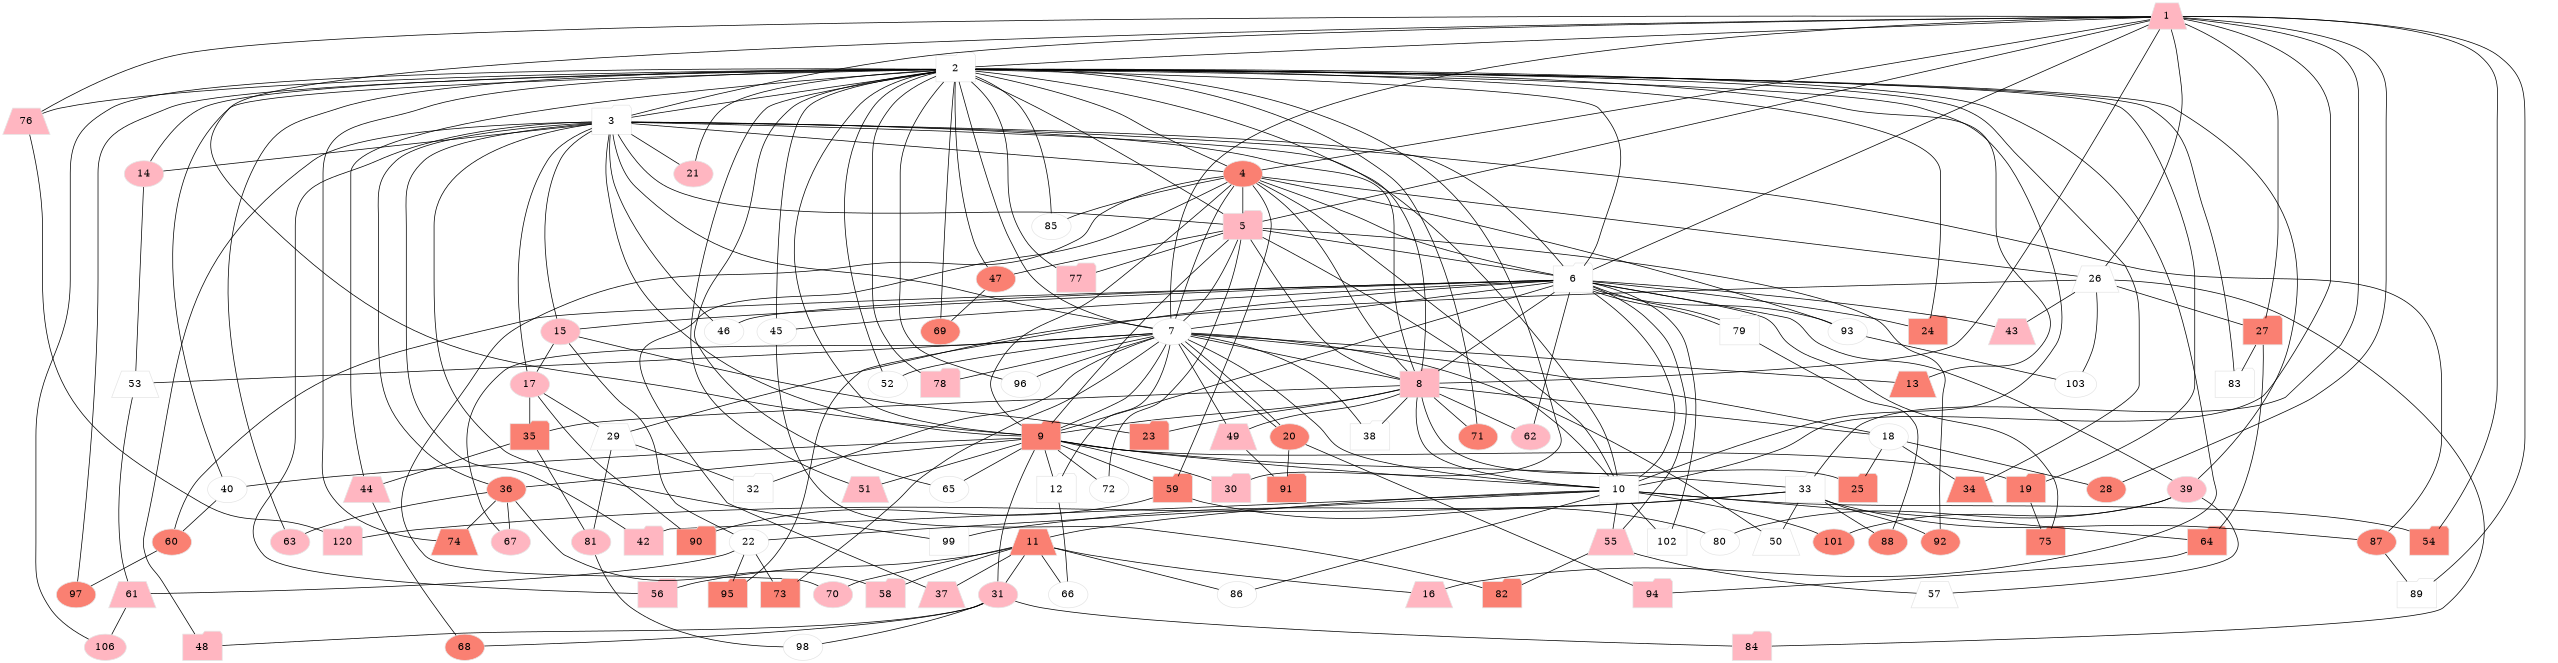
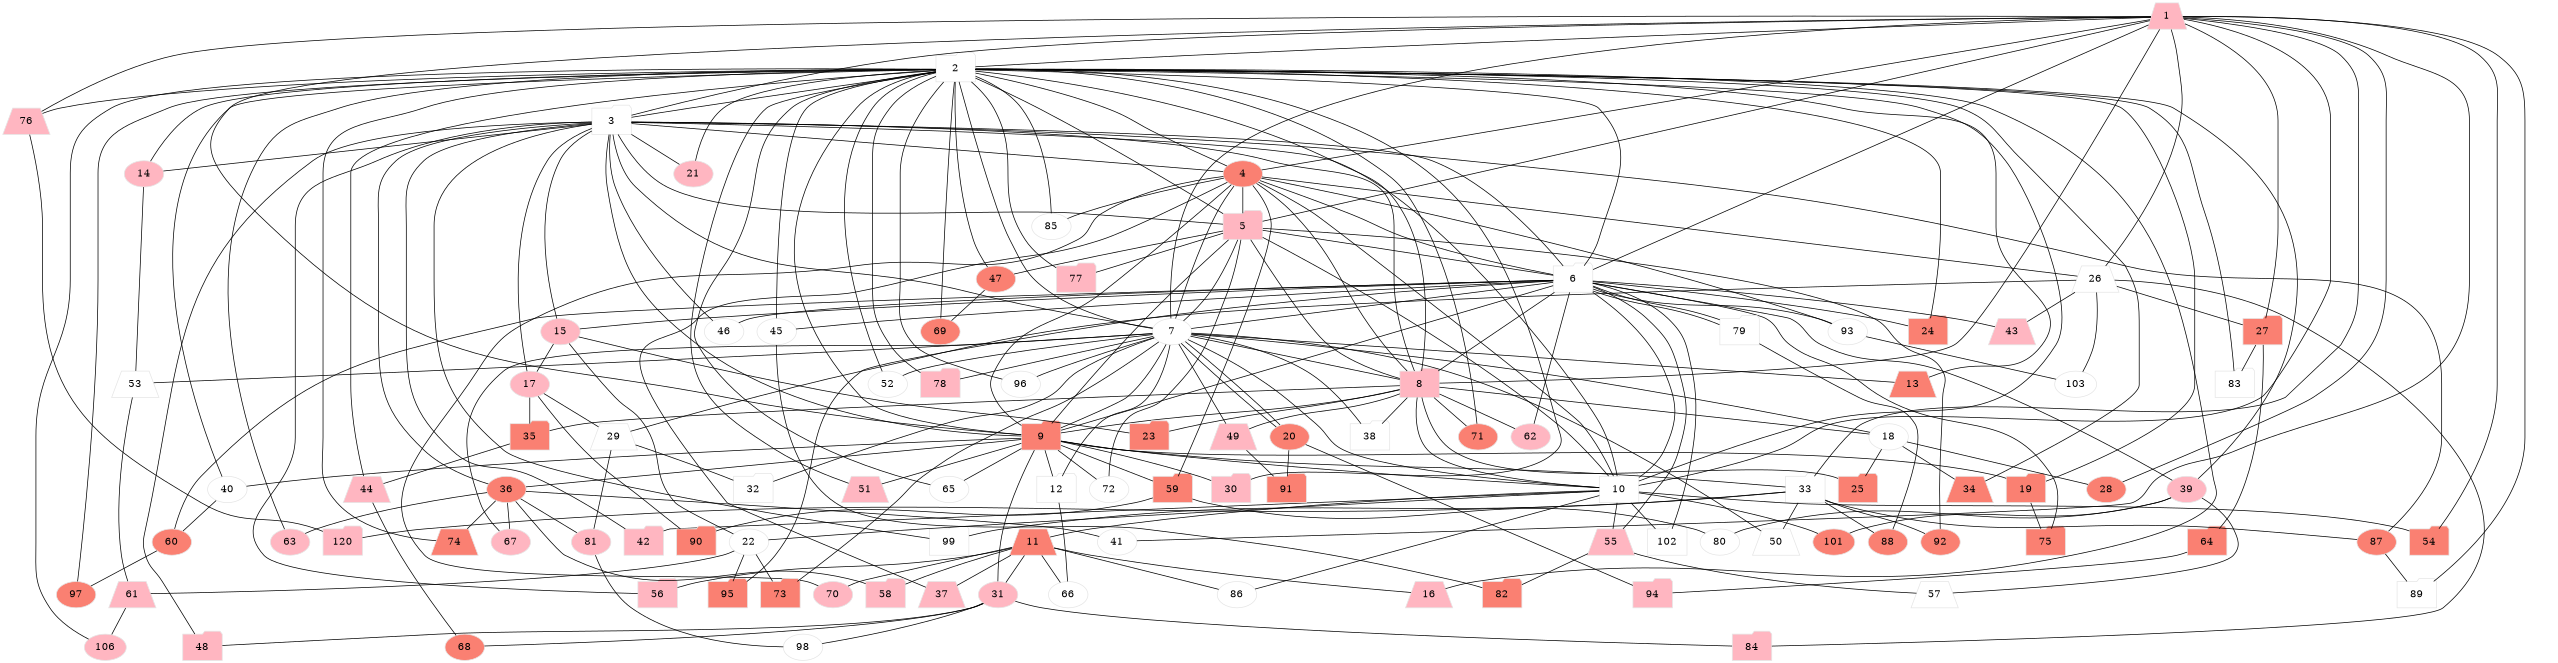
(565, 498) -> (547, 515)
(1968, 520) -> none
none -> (1117, 542)
